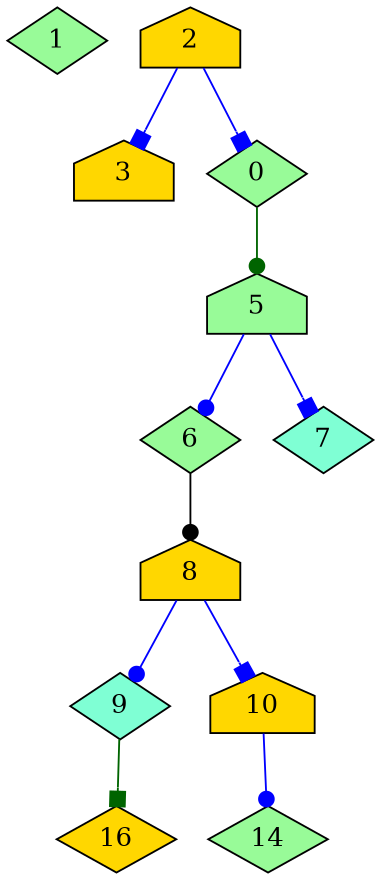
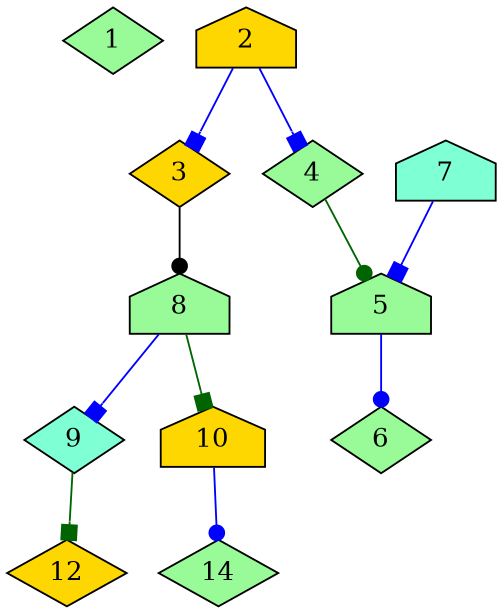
(124, 174) -> (180, 174)
(257, 174) -> (313, 174)
(286, 366) -> (418, 232)
(324, 440) -> (446, 174)
(190, 499) -> (180, 233)
(190, 573) -> (180, 307)
(222, 631) -> (193, 363)
(158, 634) -> (131, 369)
(116, 839) -> (67, 573)
